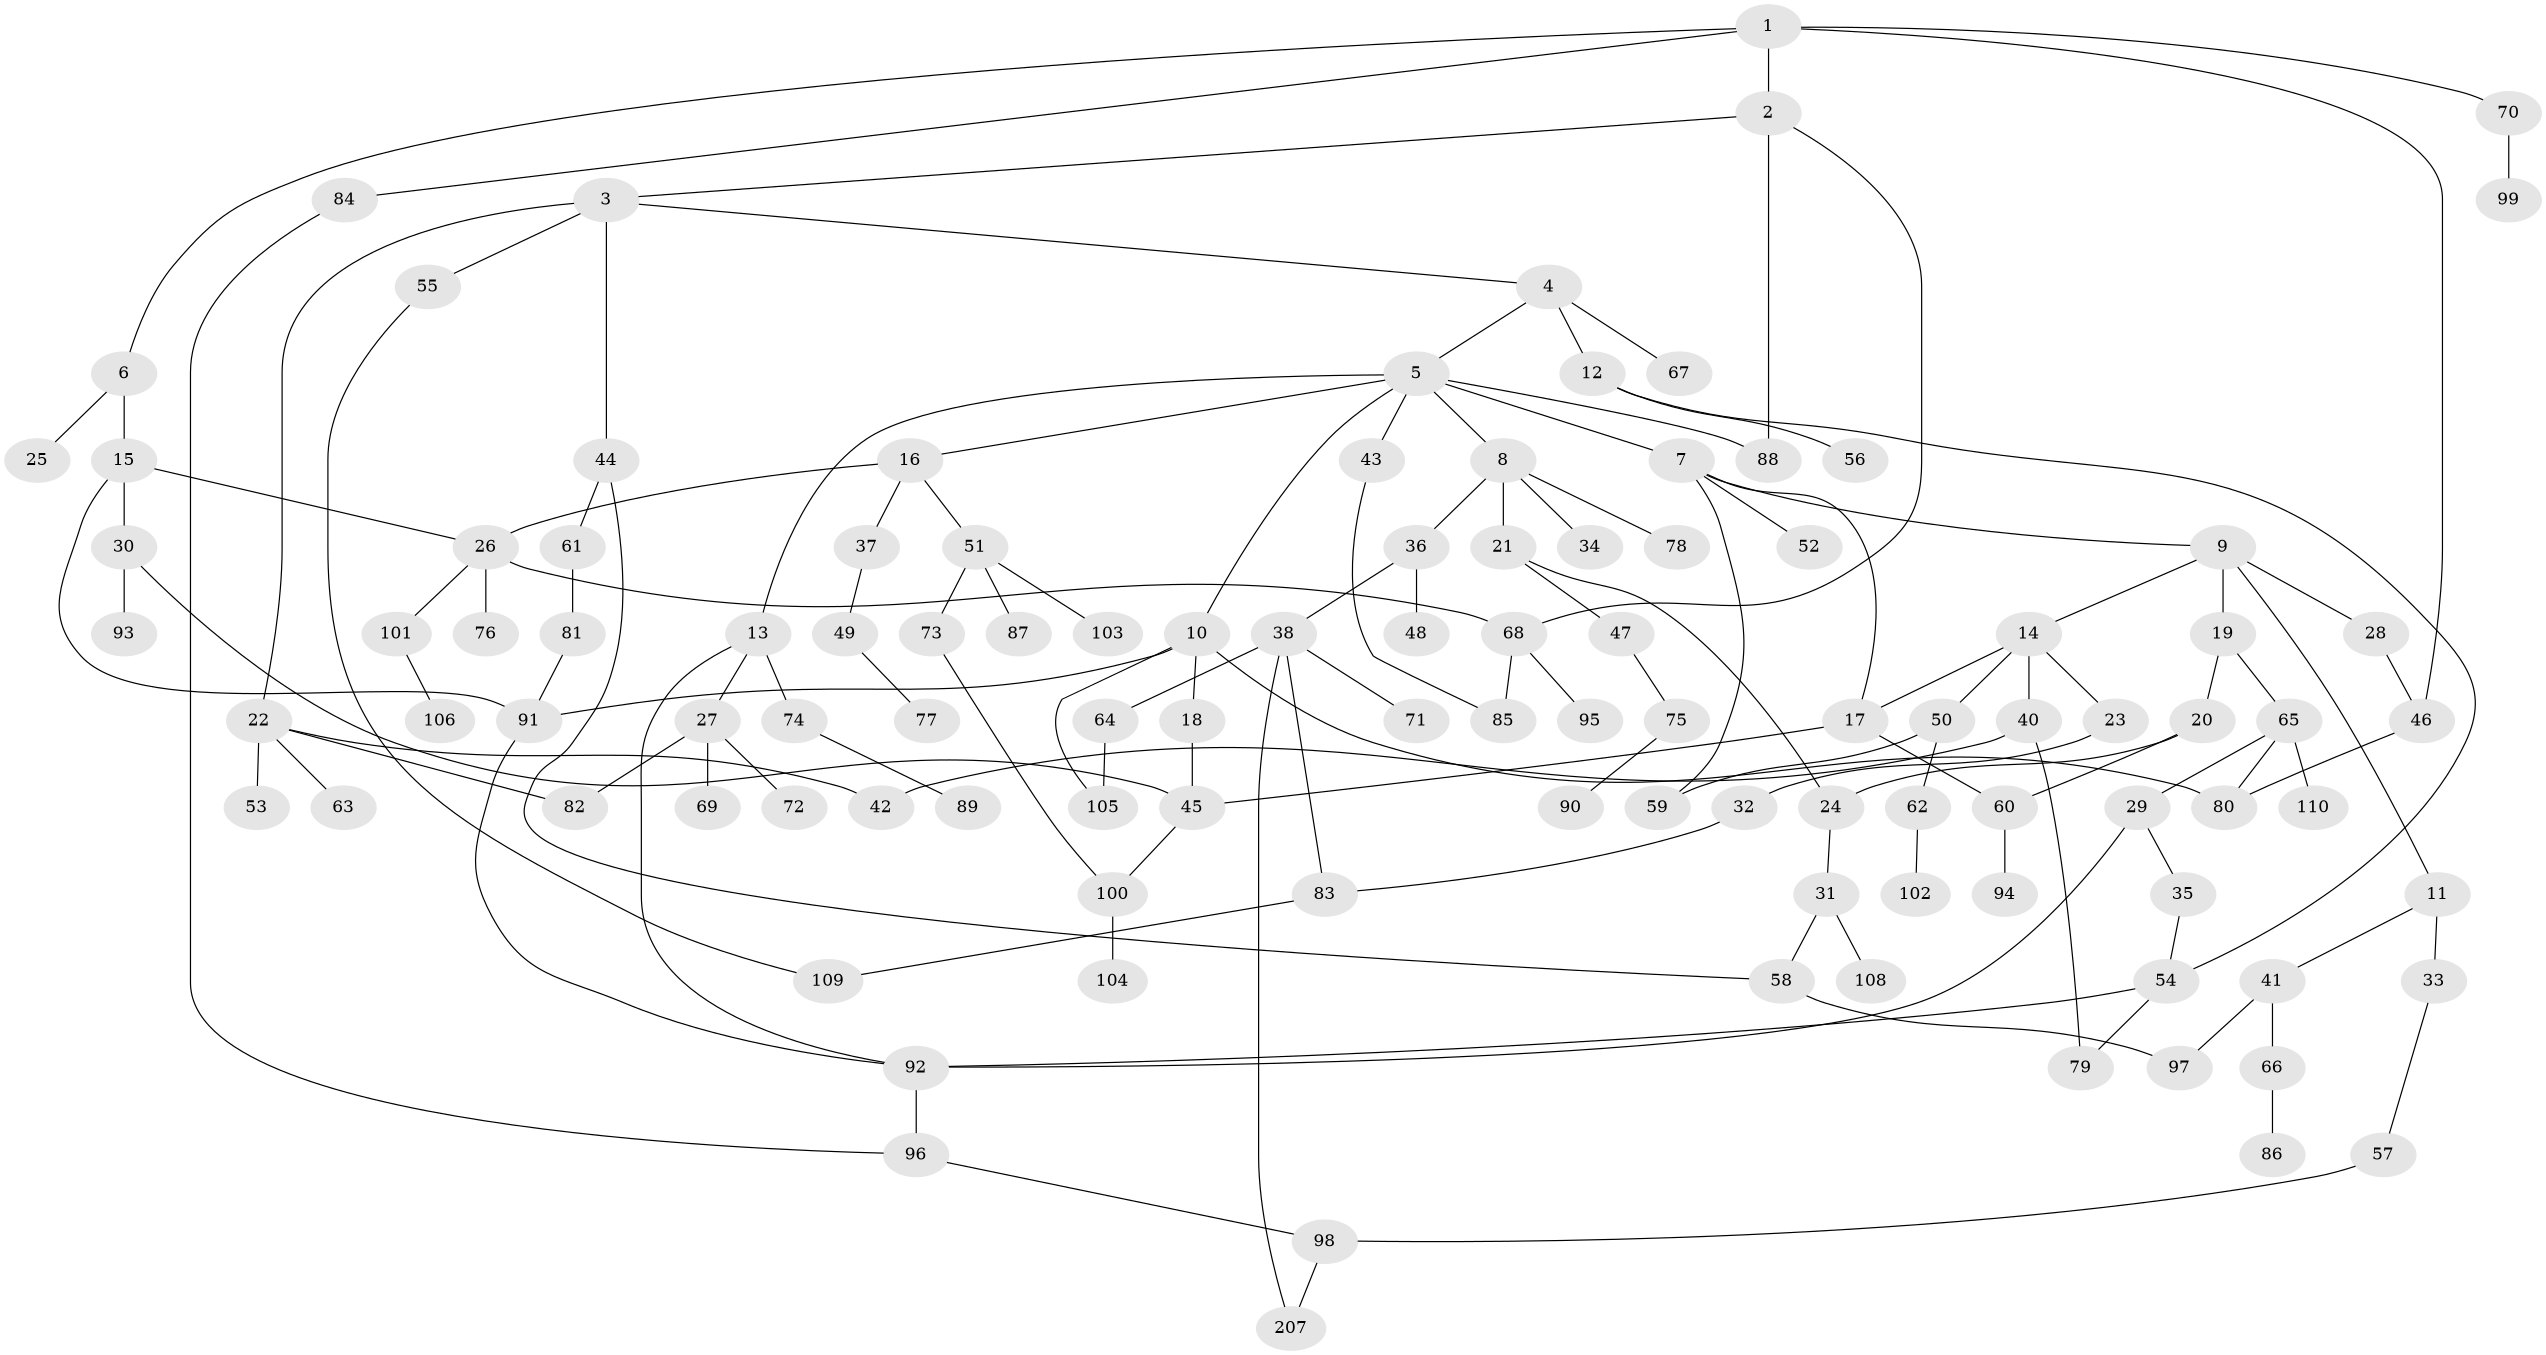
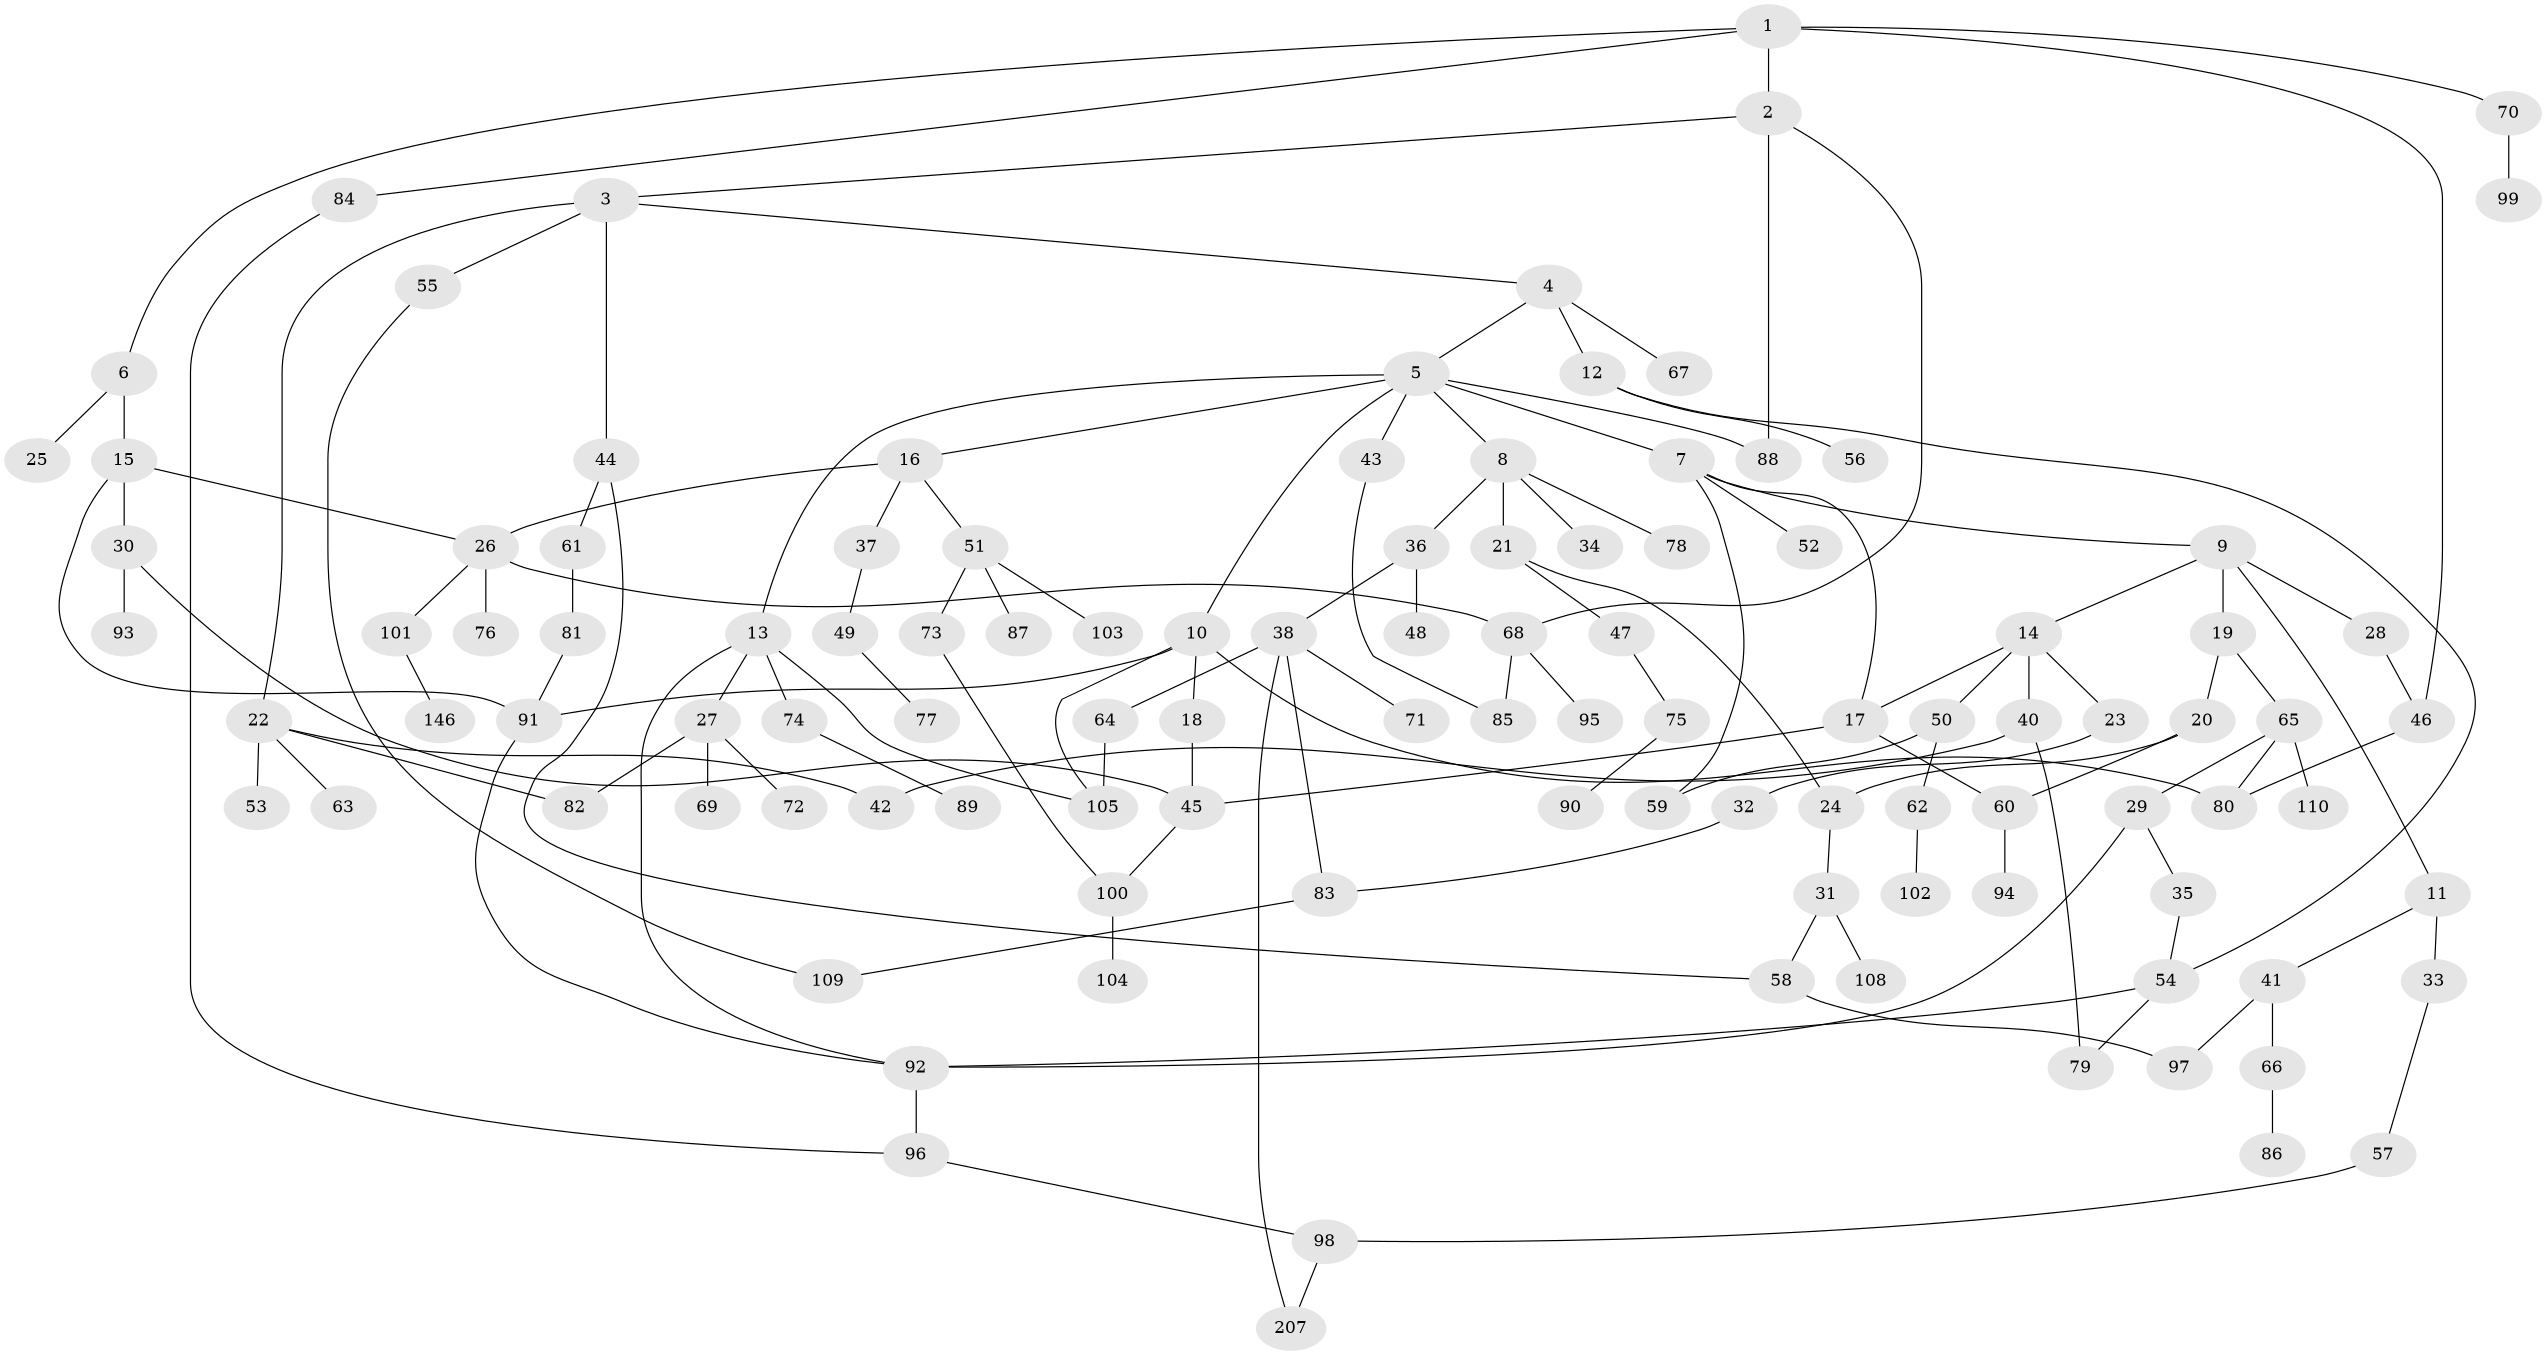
(440, 721) -> (440, 721)
none -> (910, 754)
